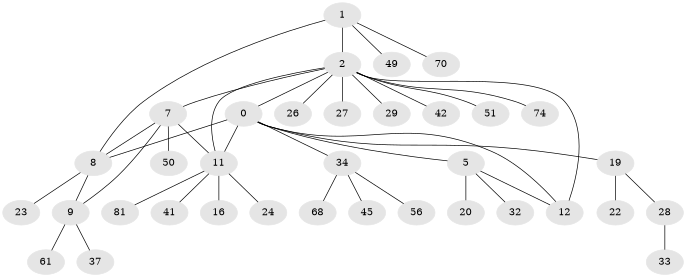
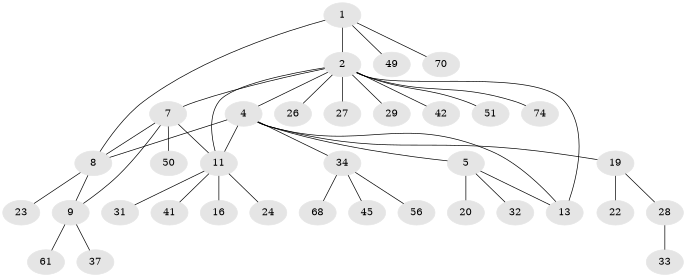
(244, 114) -> (244, 114)
(120, 213) -> (120, 213)
(565, 213) -> (565, 213)
